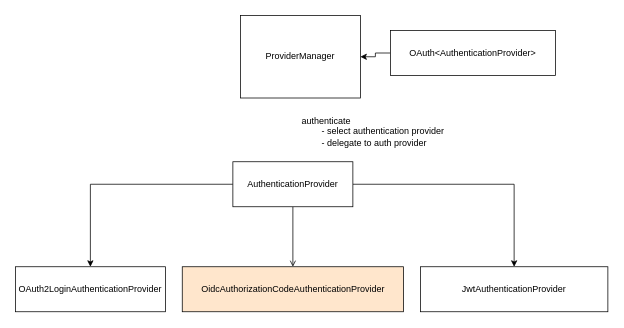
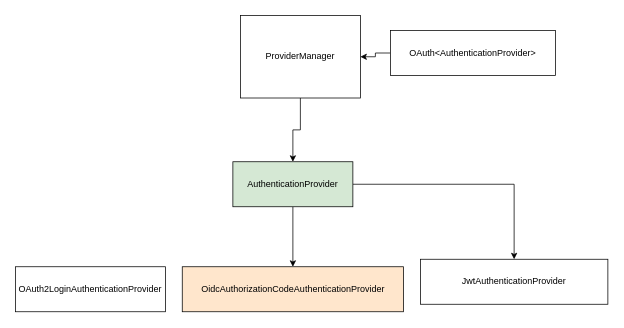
none -> (300, 115)
(394, 132) -> none
(123, 184) -> none
(293, 184) -> (293, 184)
(293, 262) -> (293, 260)
(514, 289) -> (514, 282)
